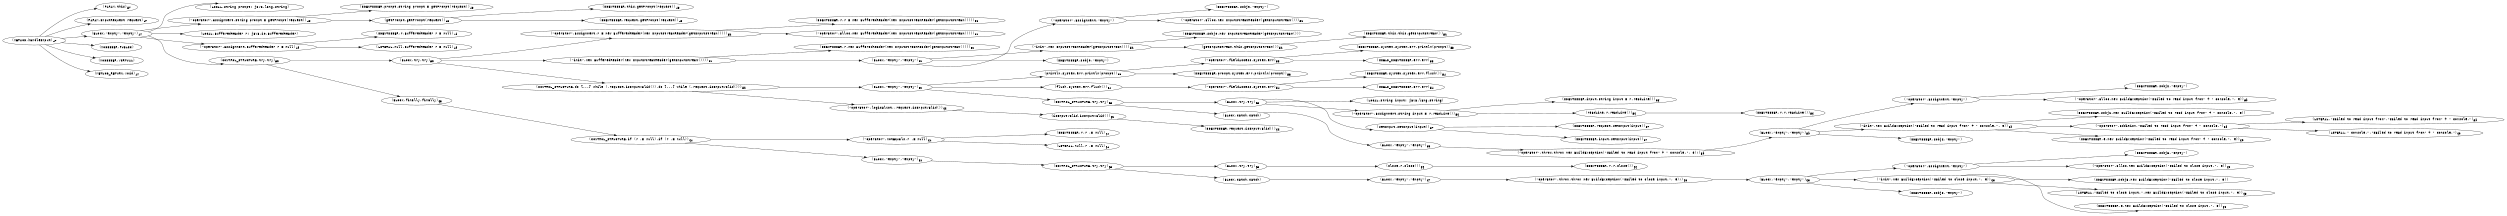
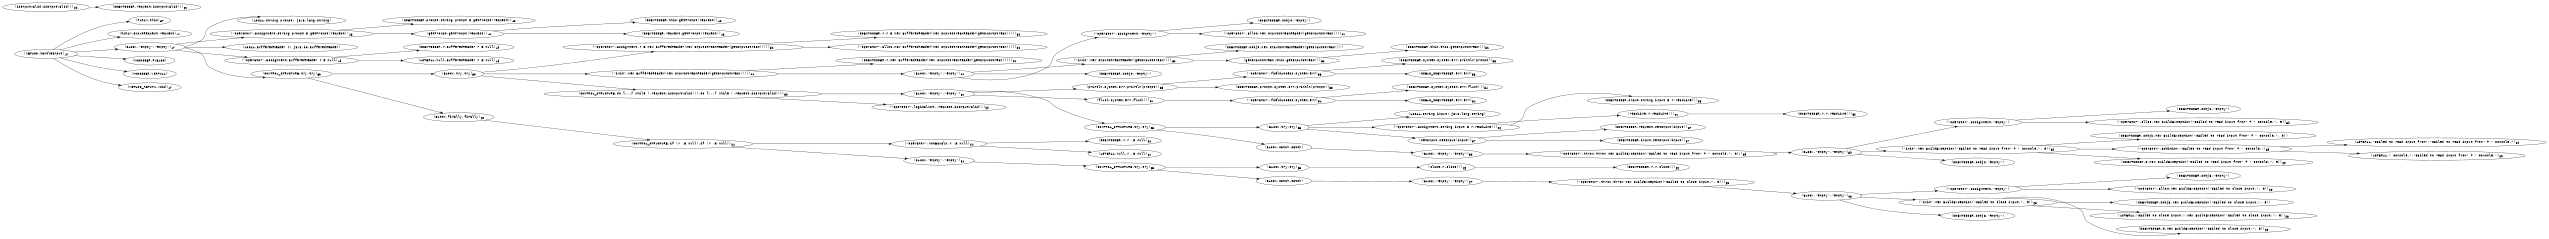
(996, 113) -> none
